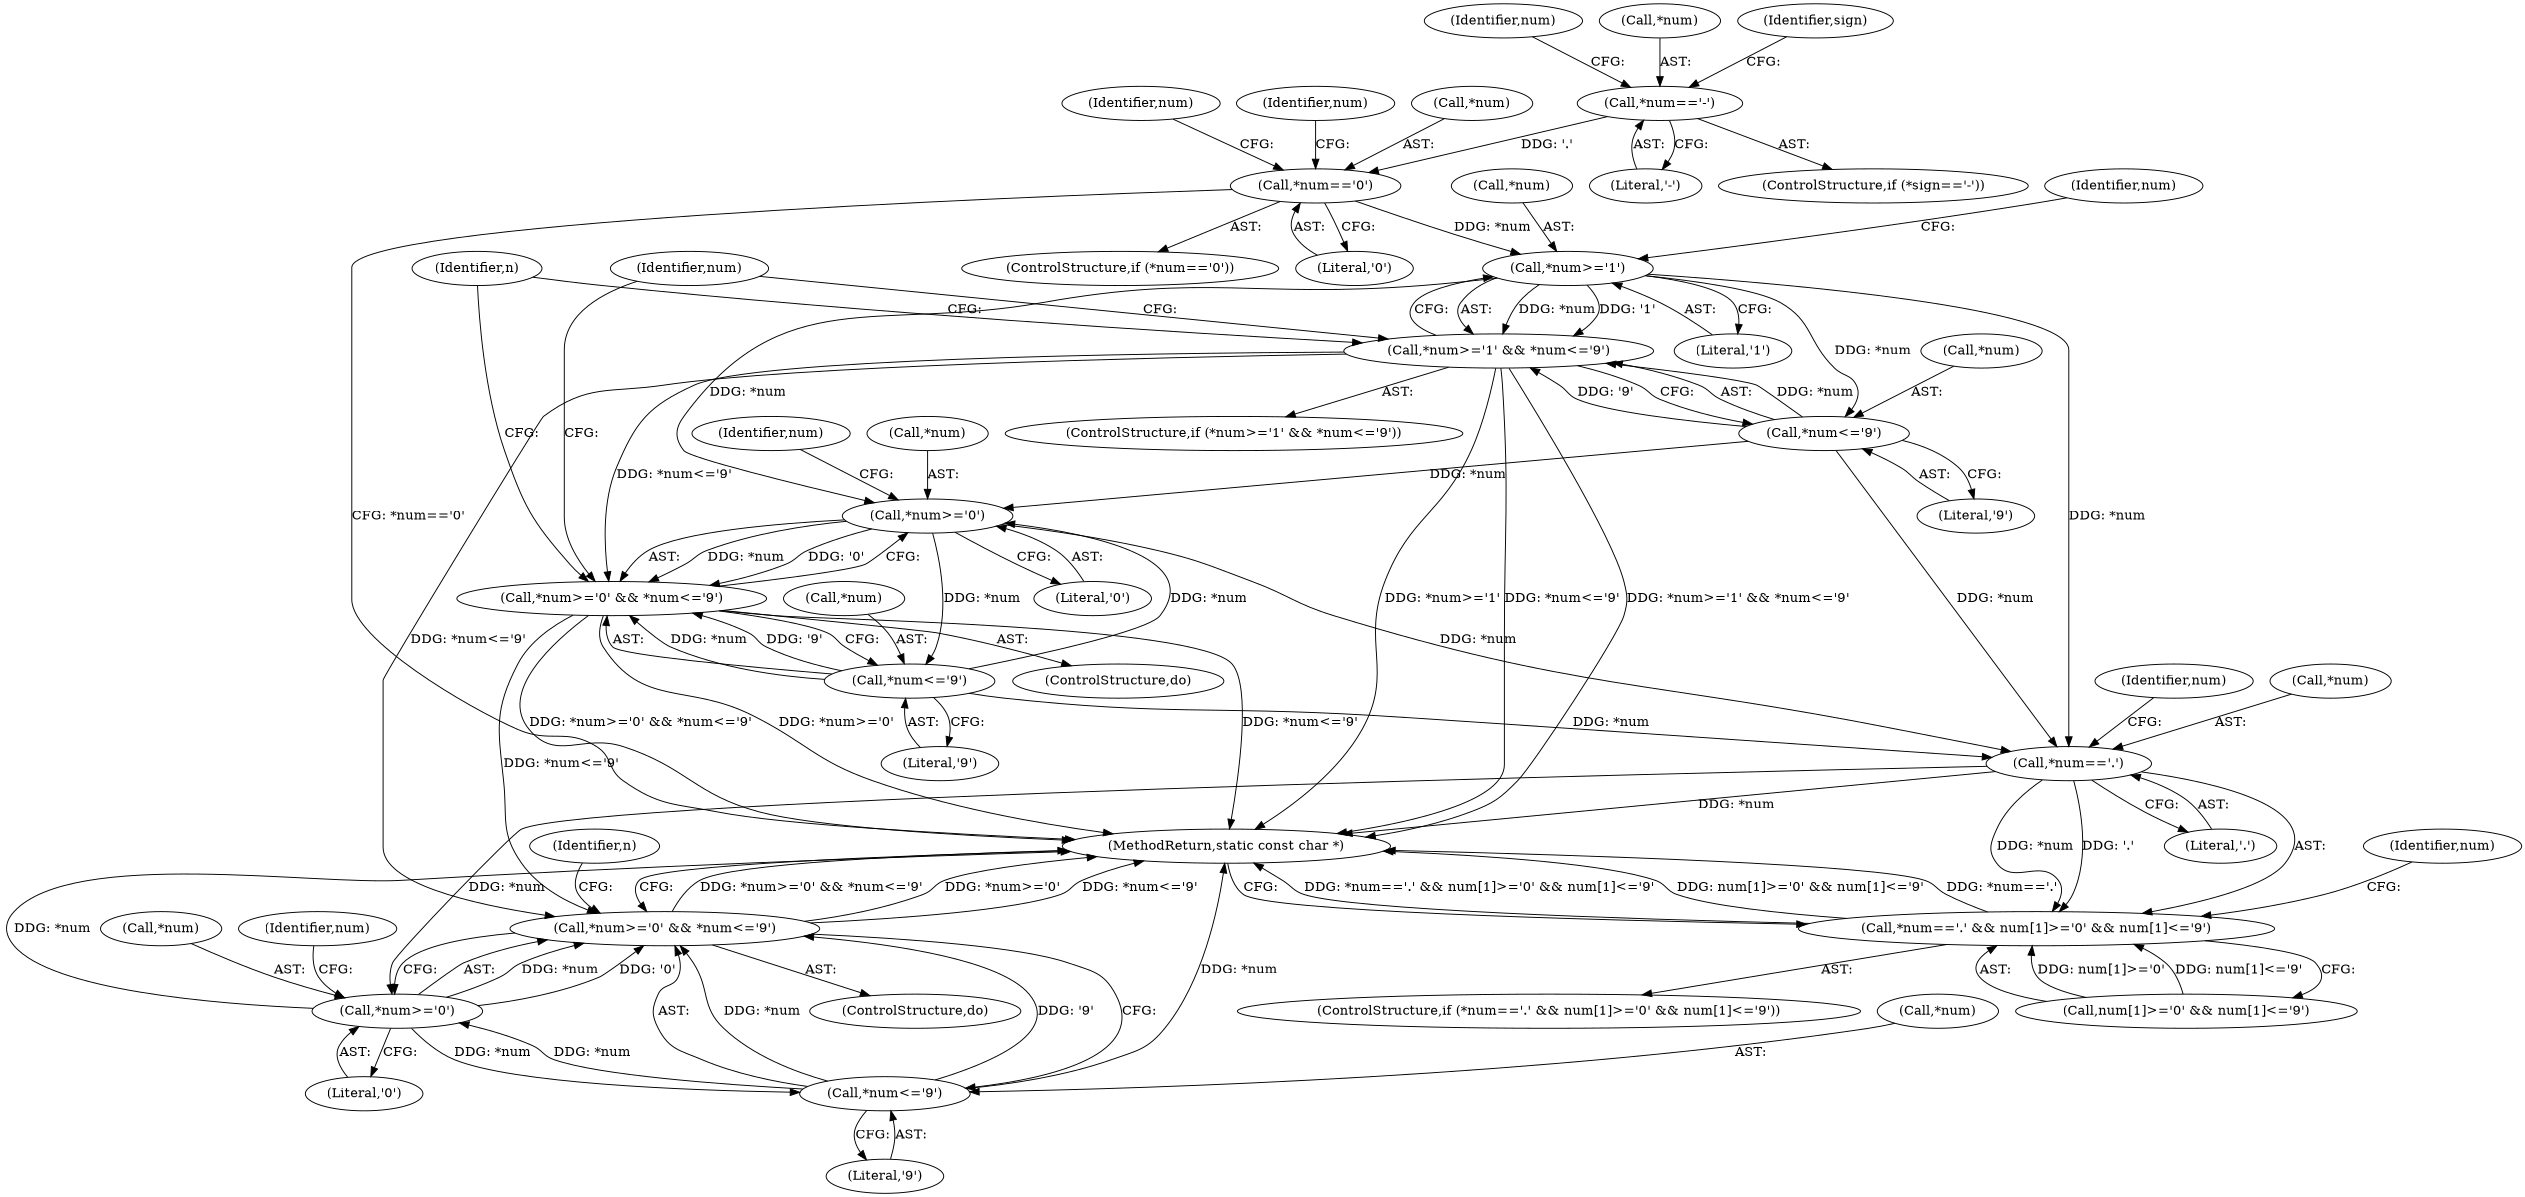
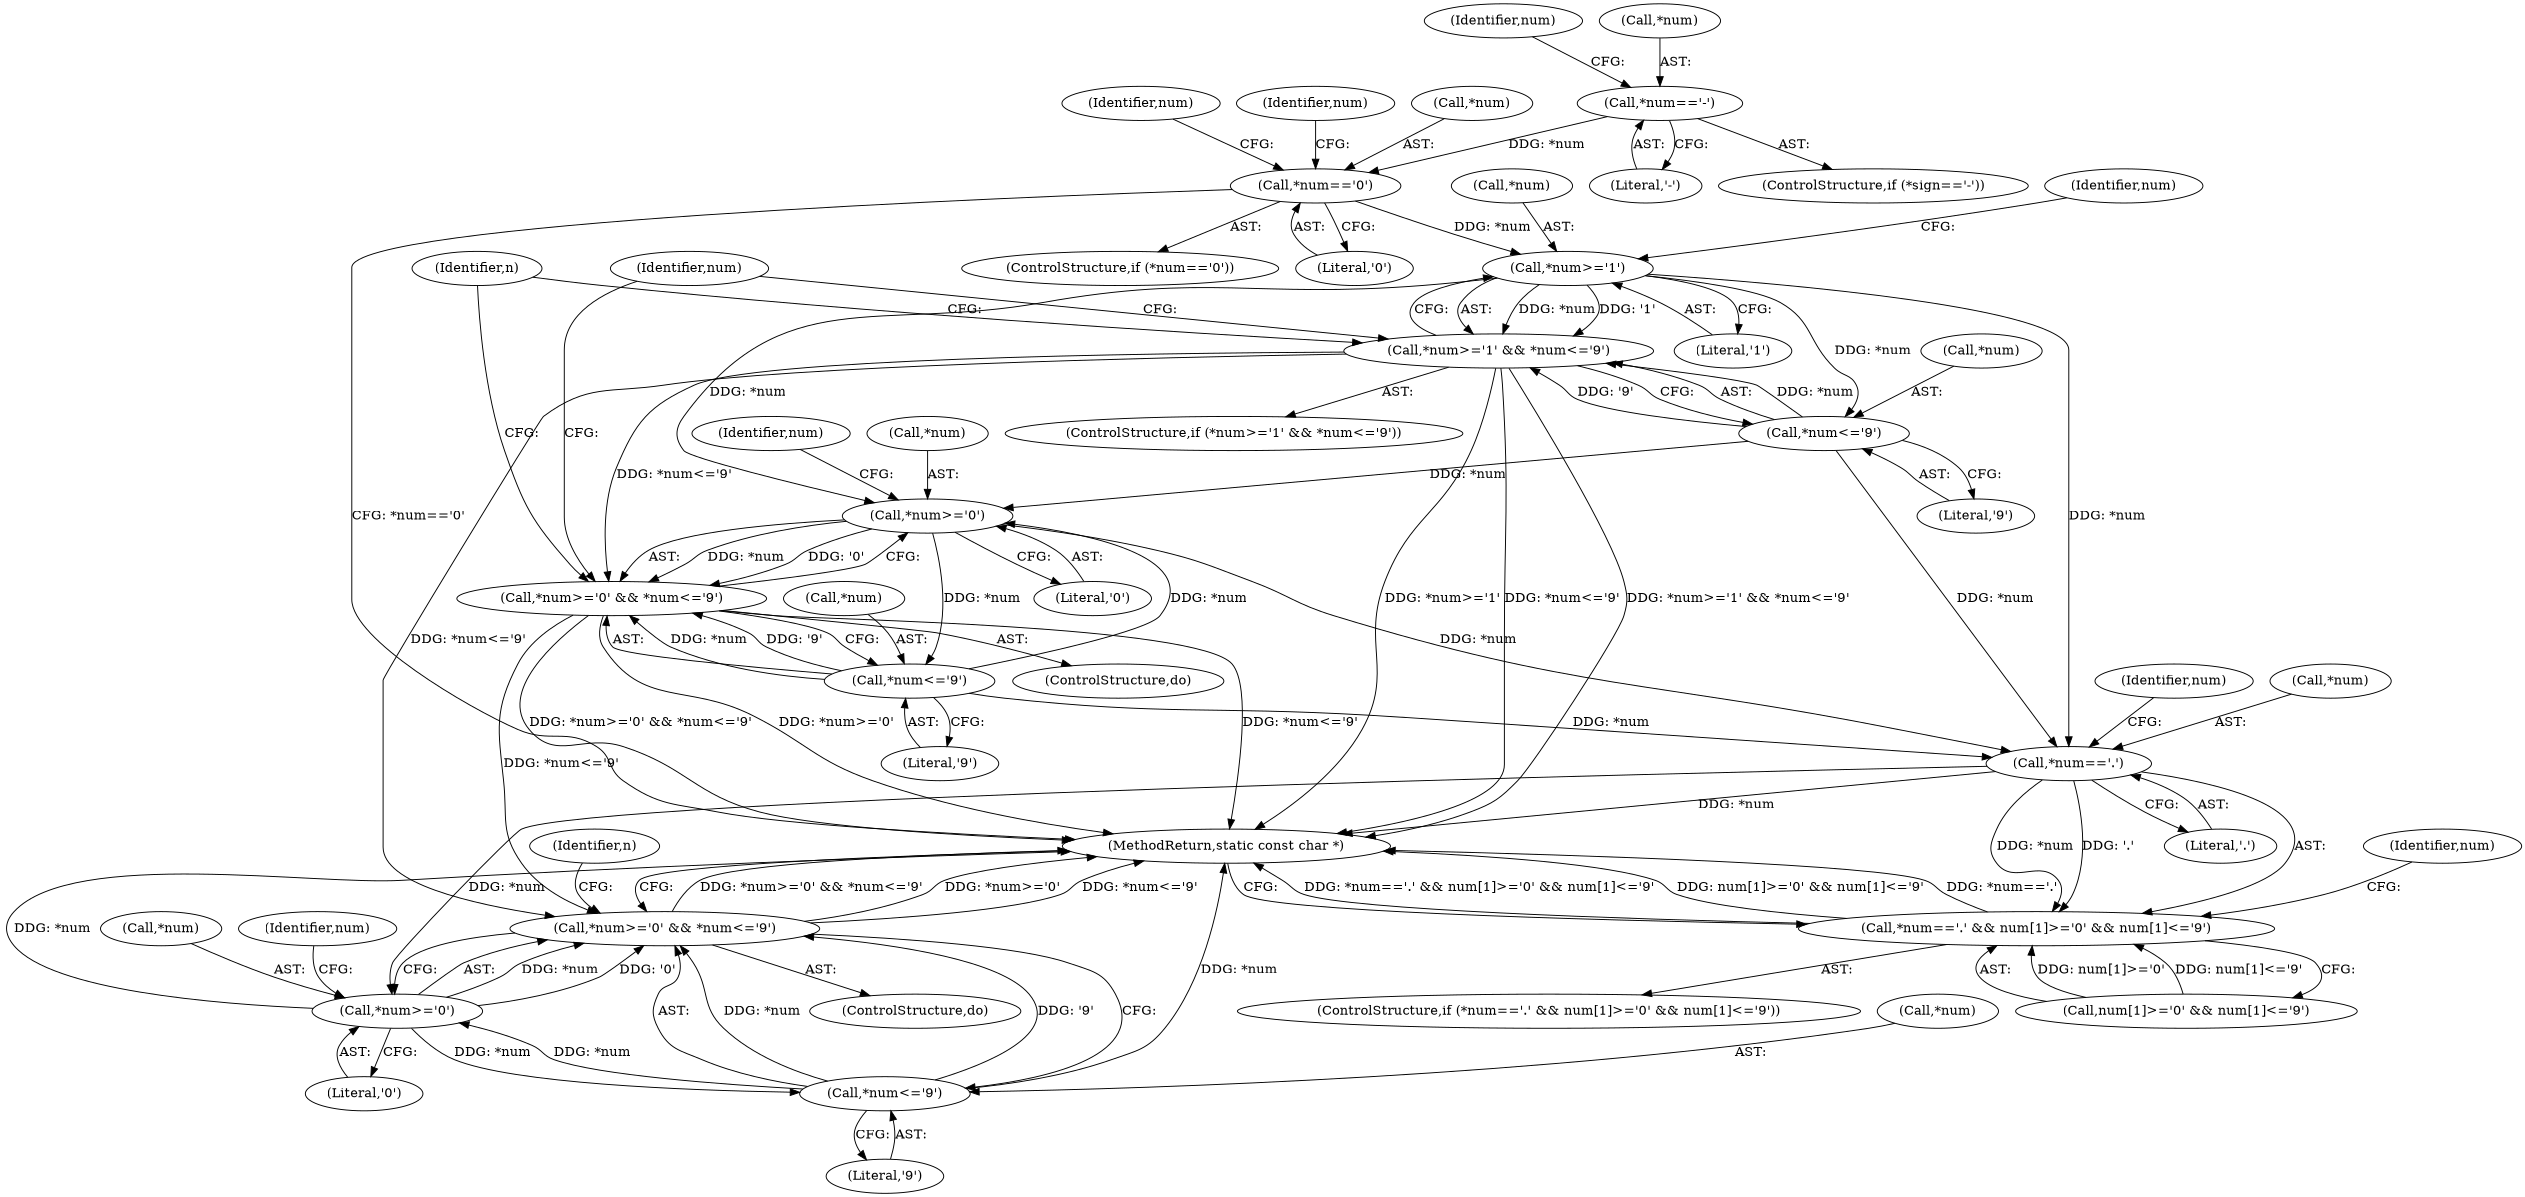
(1816, 21) -> none
(1547, 145) -> (1547, 145)
